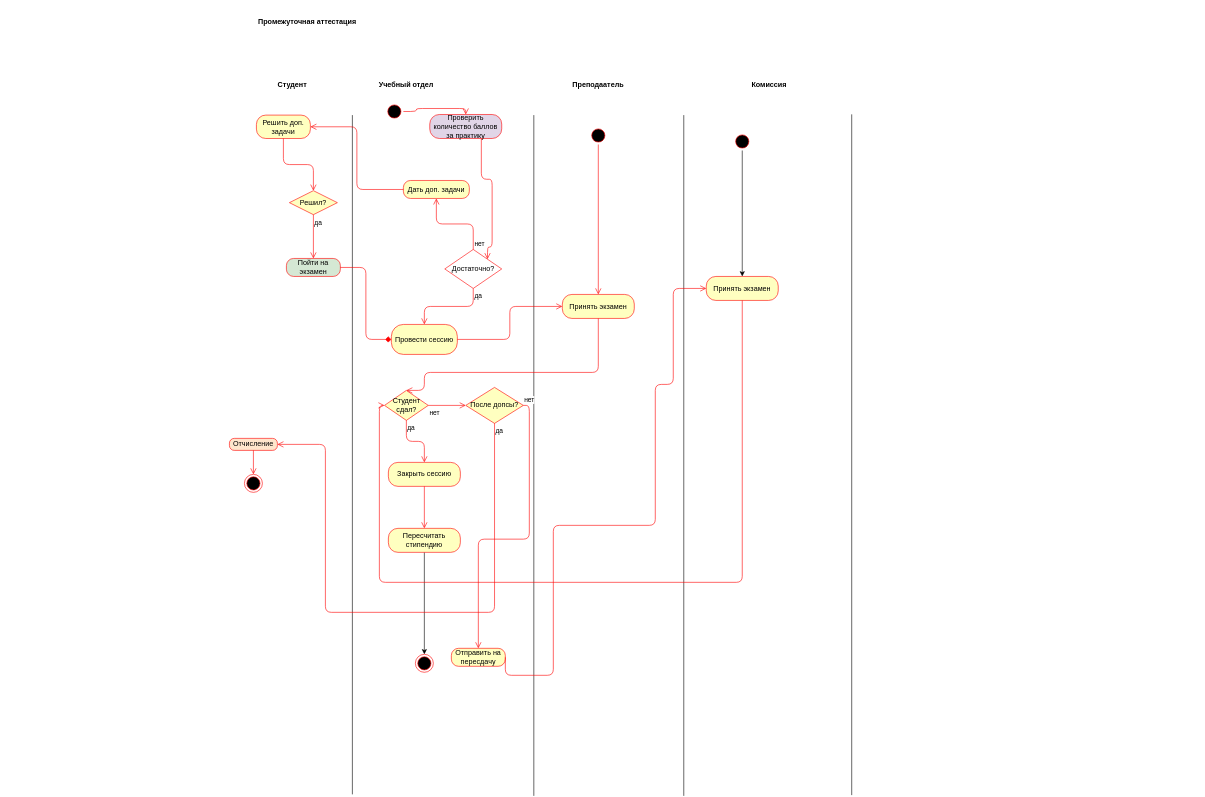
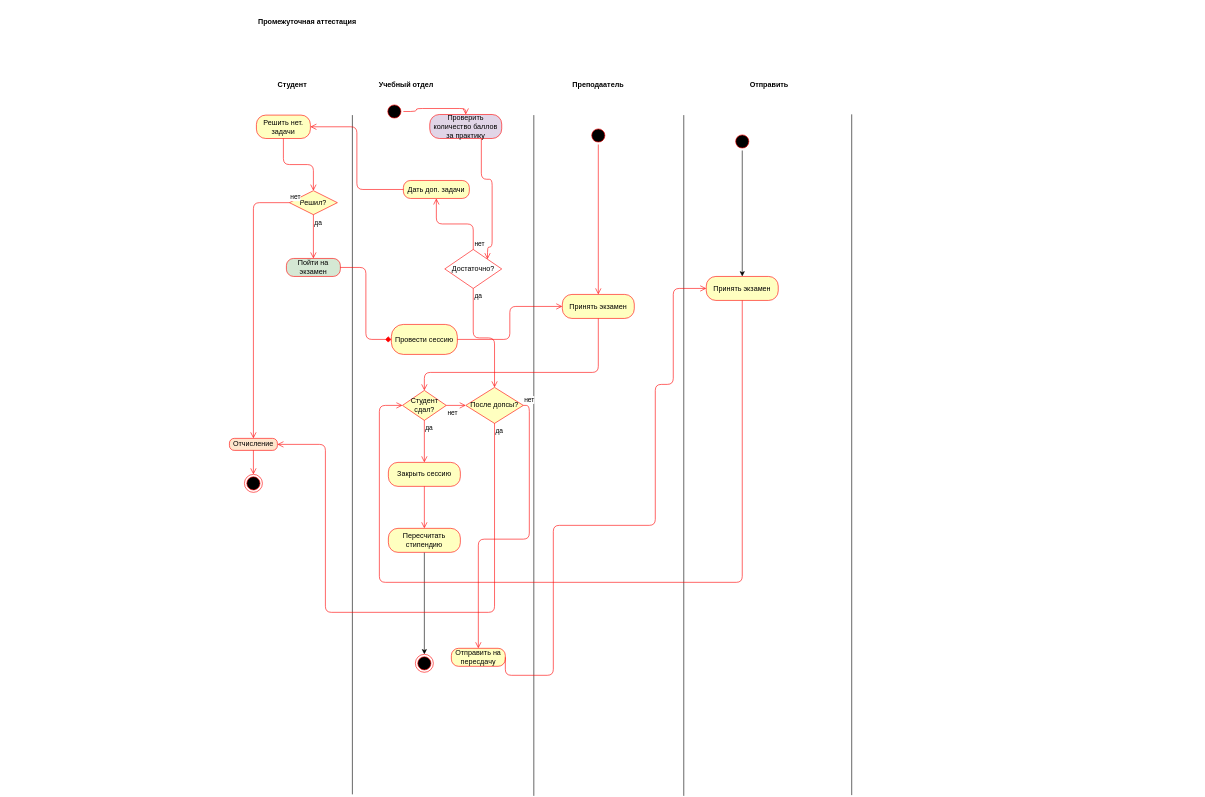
(769, 84) -> (769, 84)
(284, 127) -> (284, 127)
none -> (254, 303)
(444, 306) -> (495, 363)
(407, 405) -> (425, 405)
